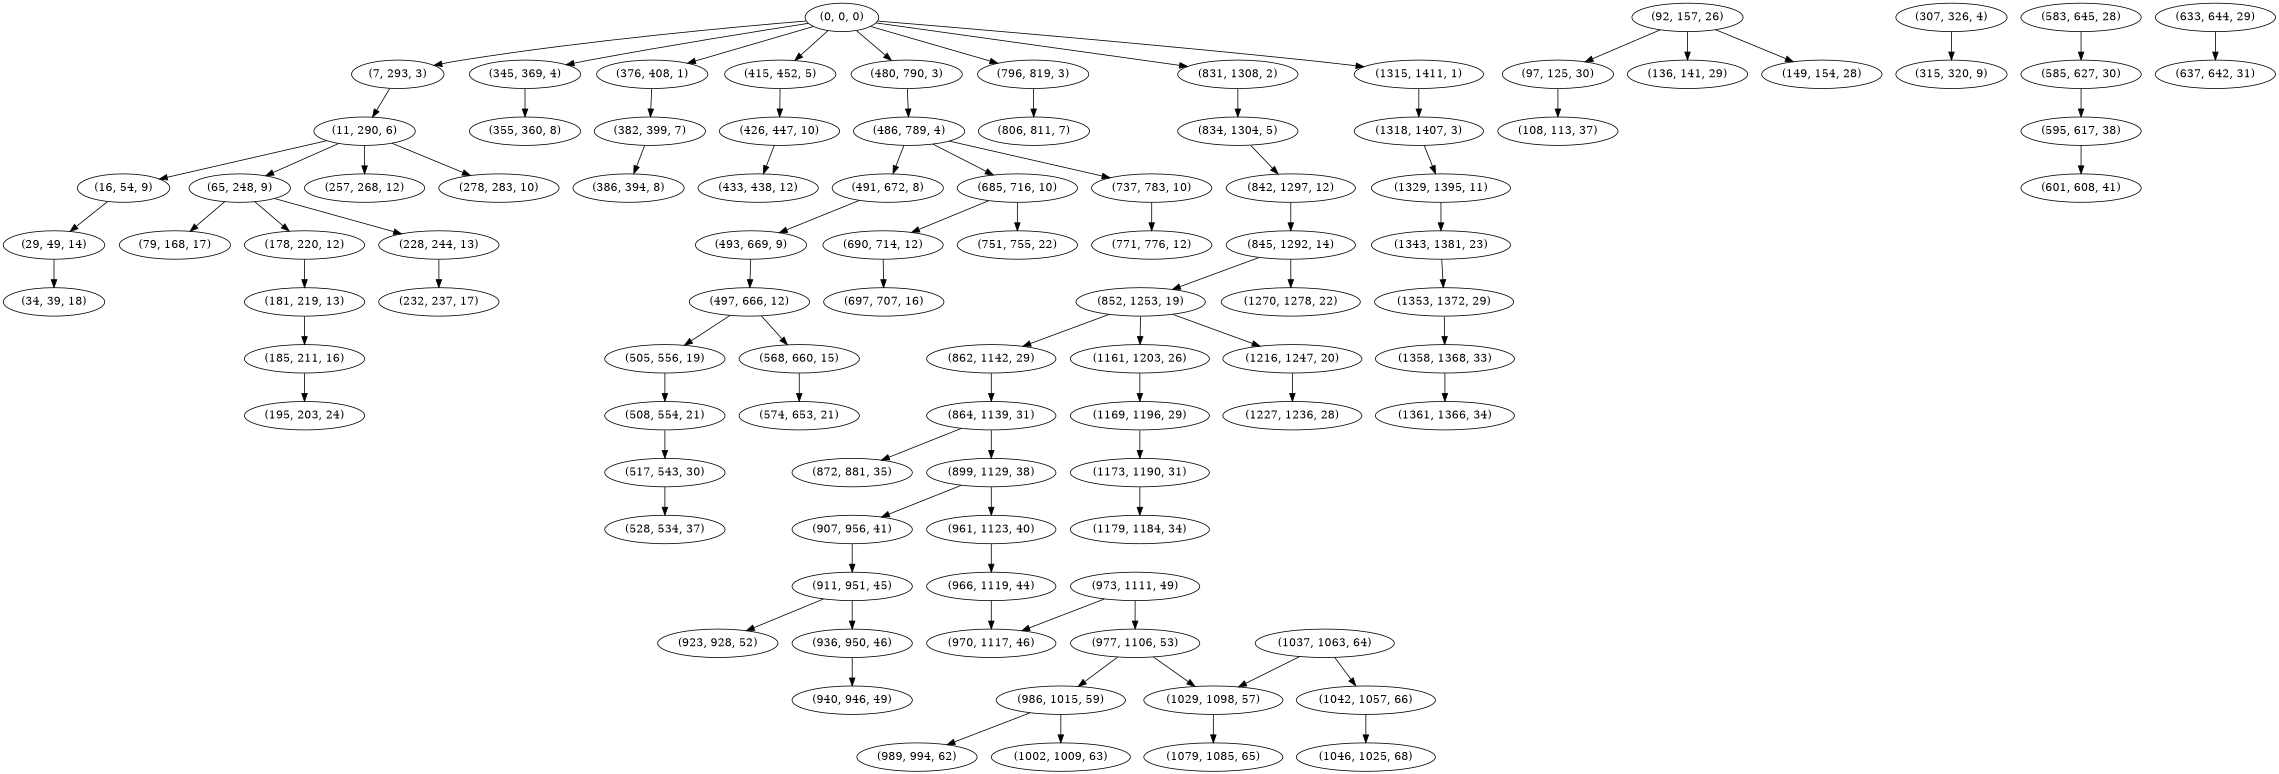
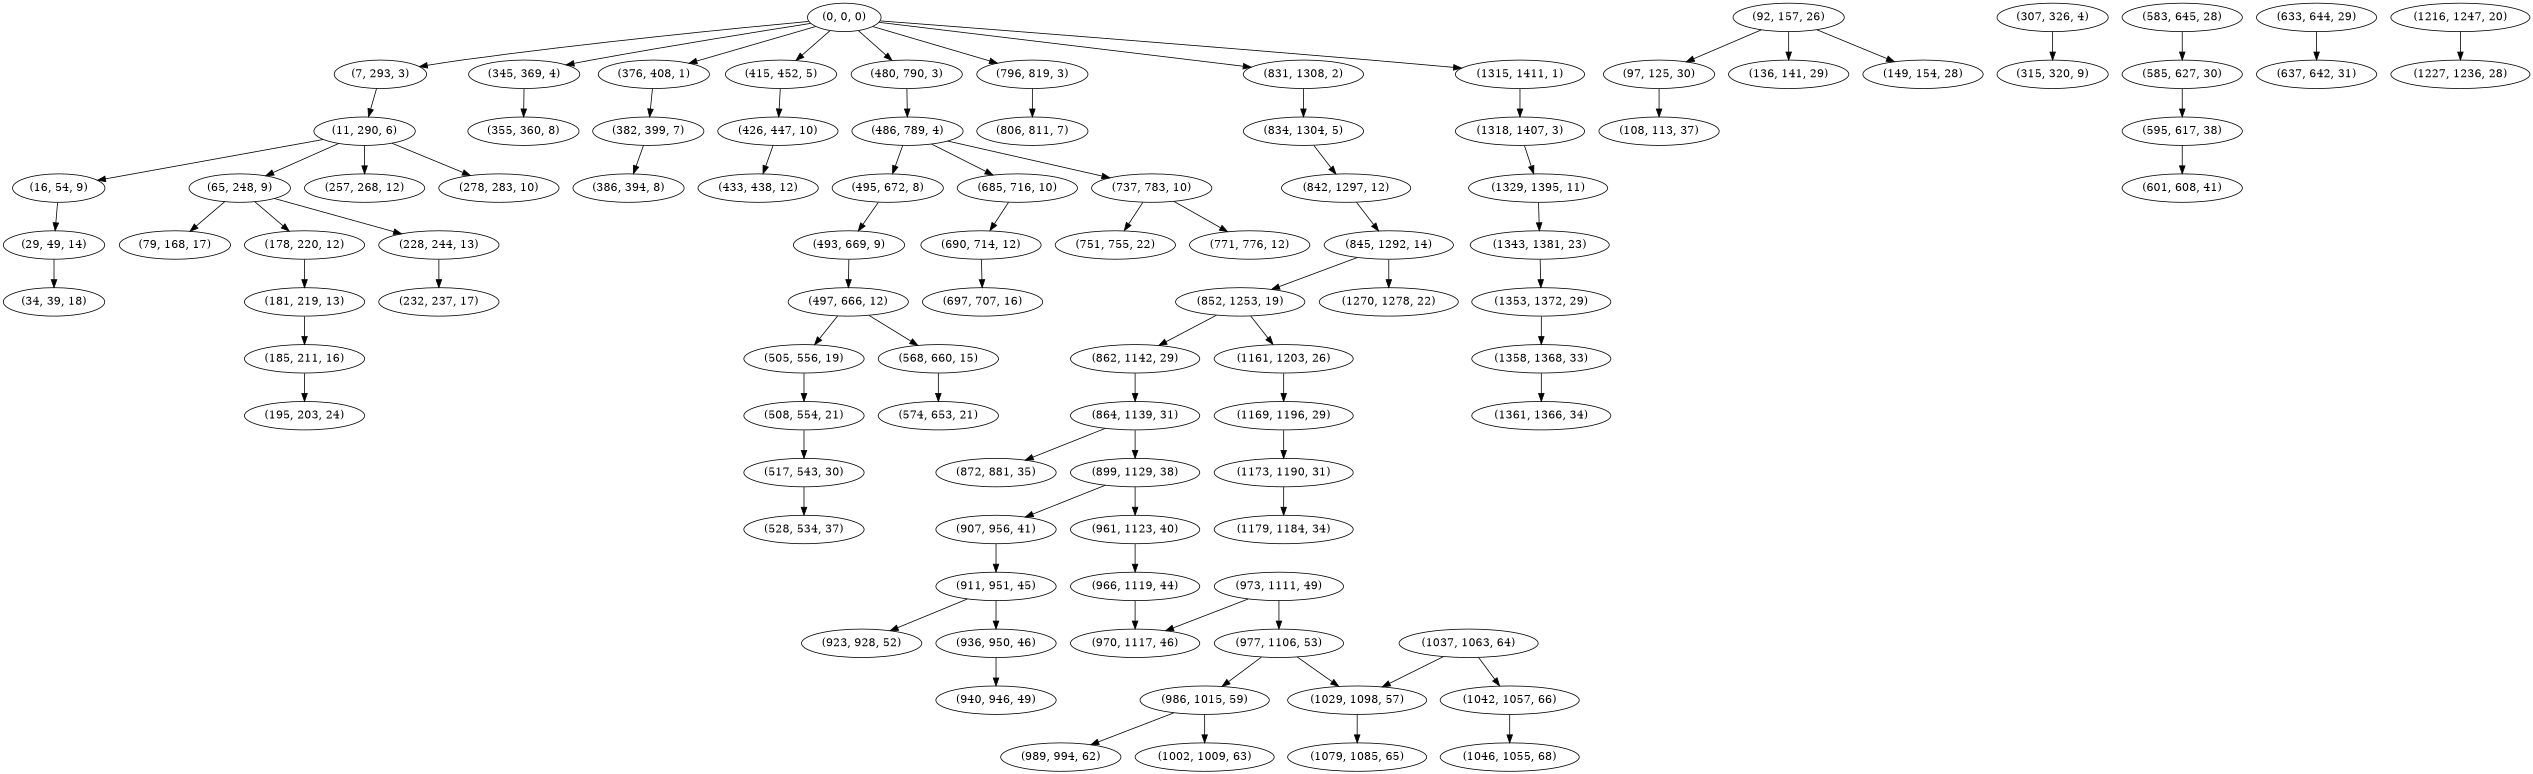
(888, 188) -> (888, 188)
(1017, 213) -> (1136, 213)
(1213, 329) -> none
(1366, 757) -> (1510, 757)
